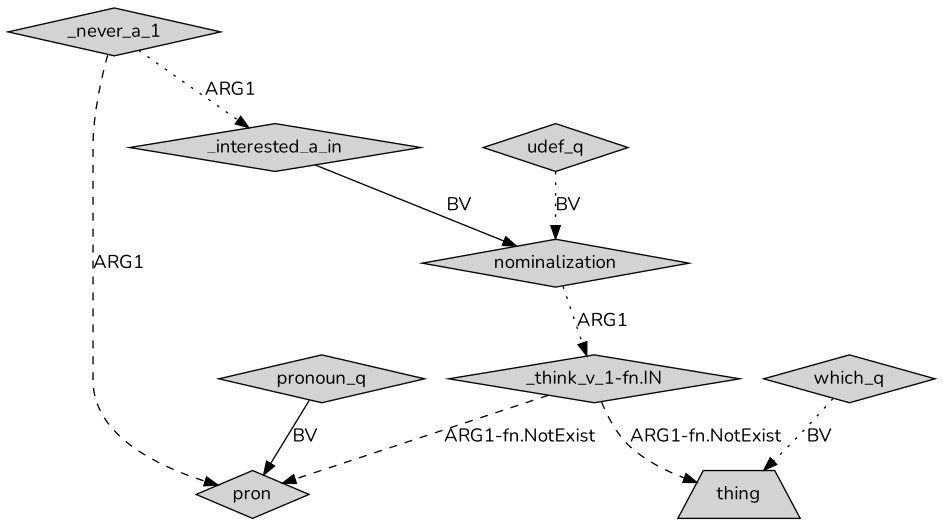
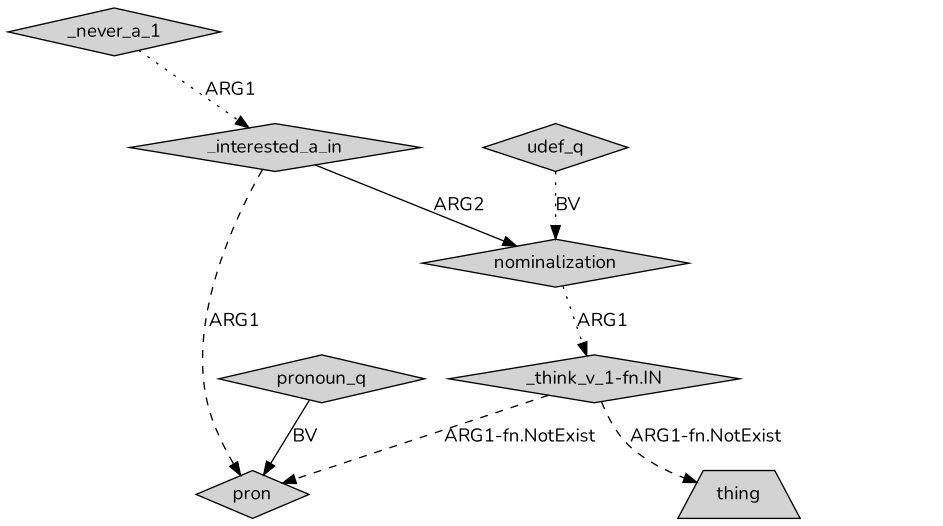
(459, 205) -> (459, 205)
(93, 297) -> (207, 315)
(849, 379) -> none
